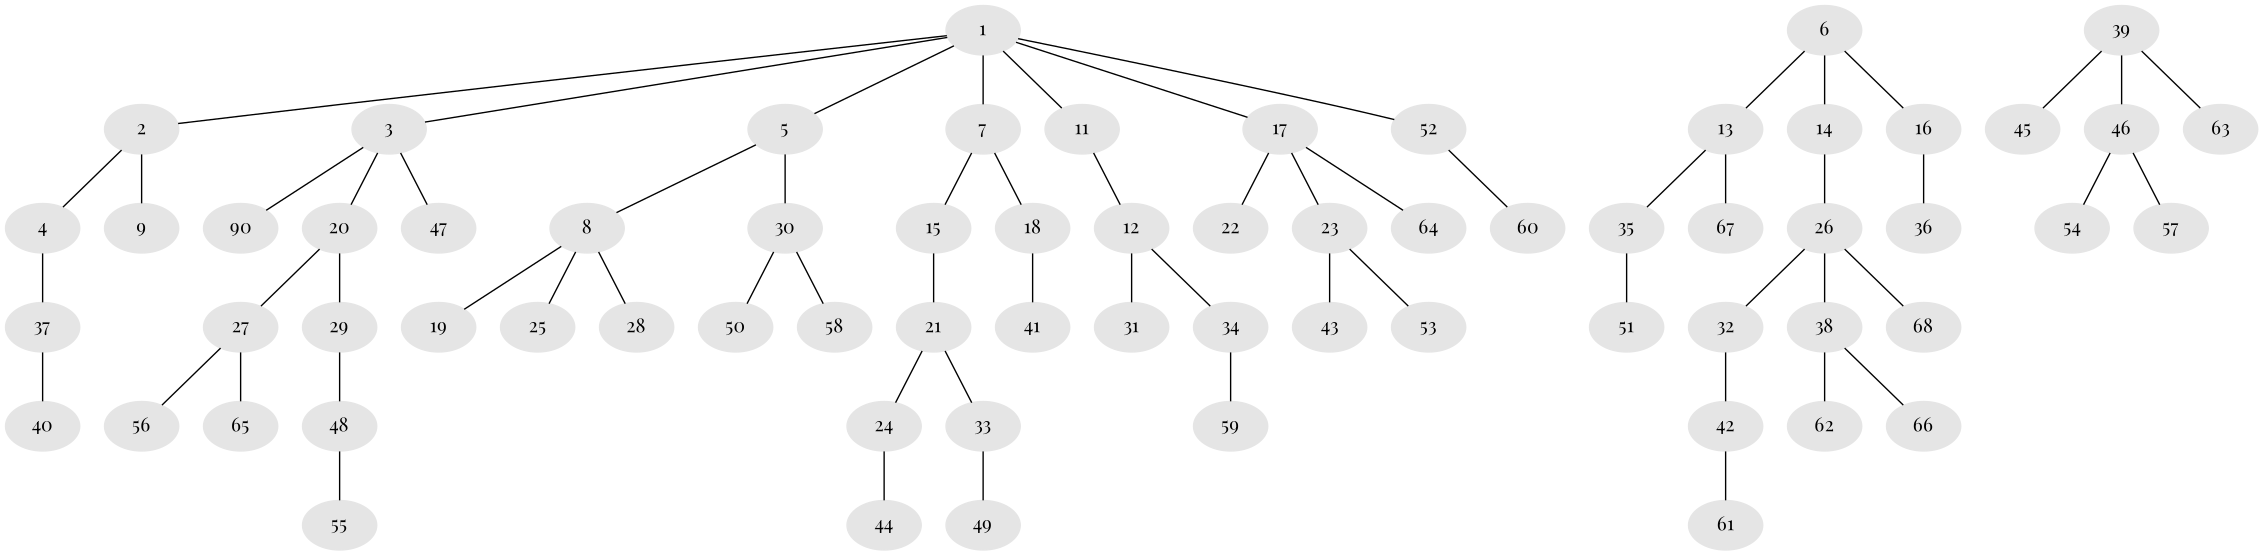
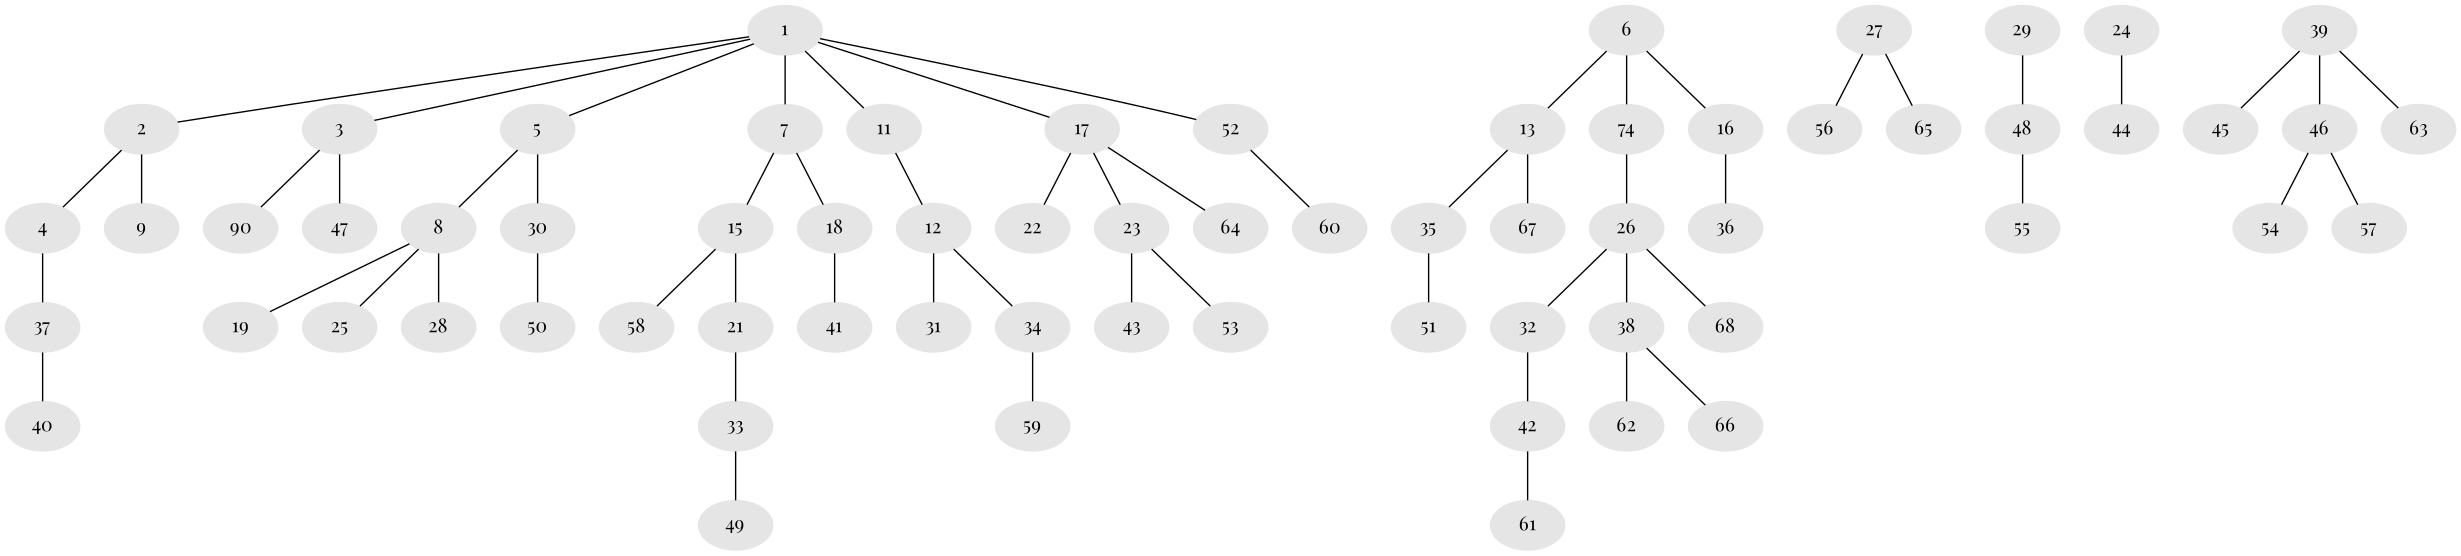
(1825, 129) -> (1627, 129)
(340, 228) -> none
(810, 278) -> (686, 278)
(909, 377) -> none
